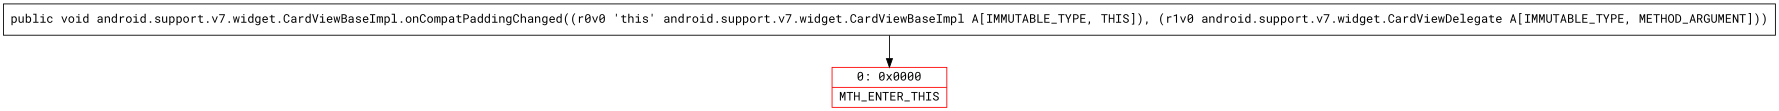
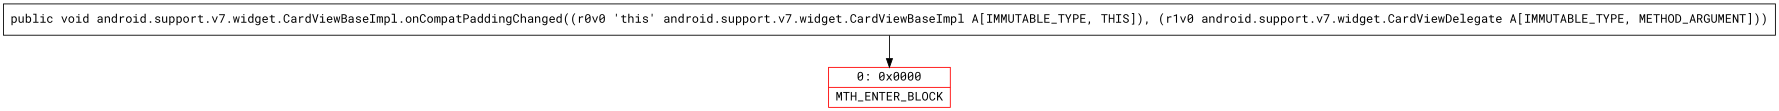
(889, 97) -> (889, 97)
